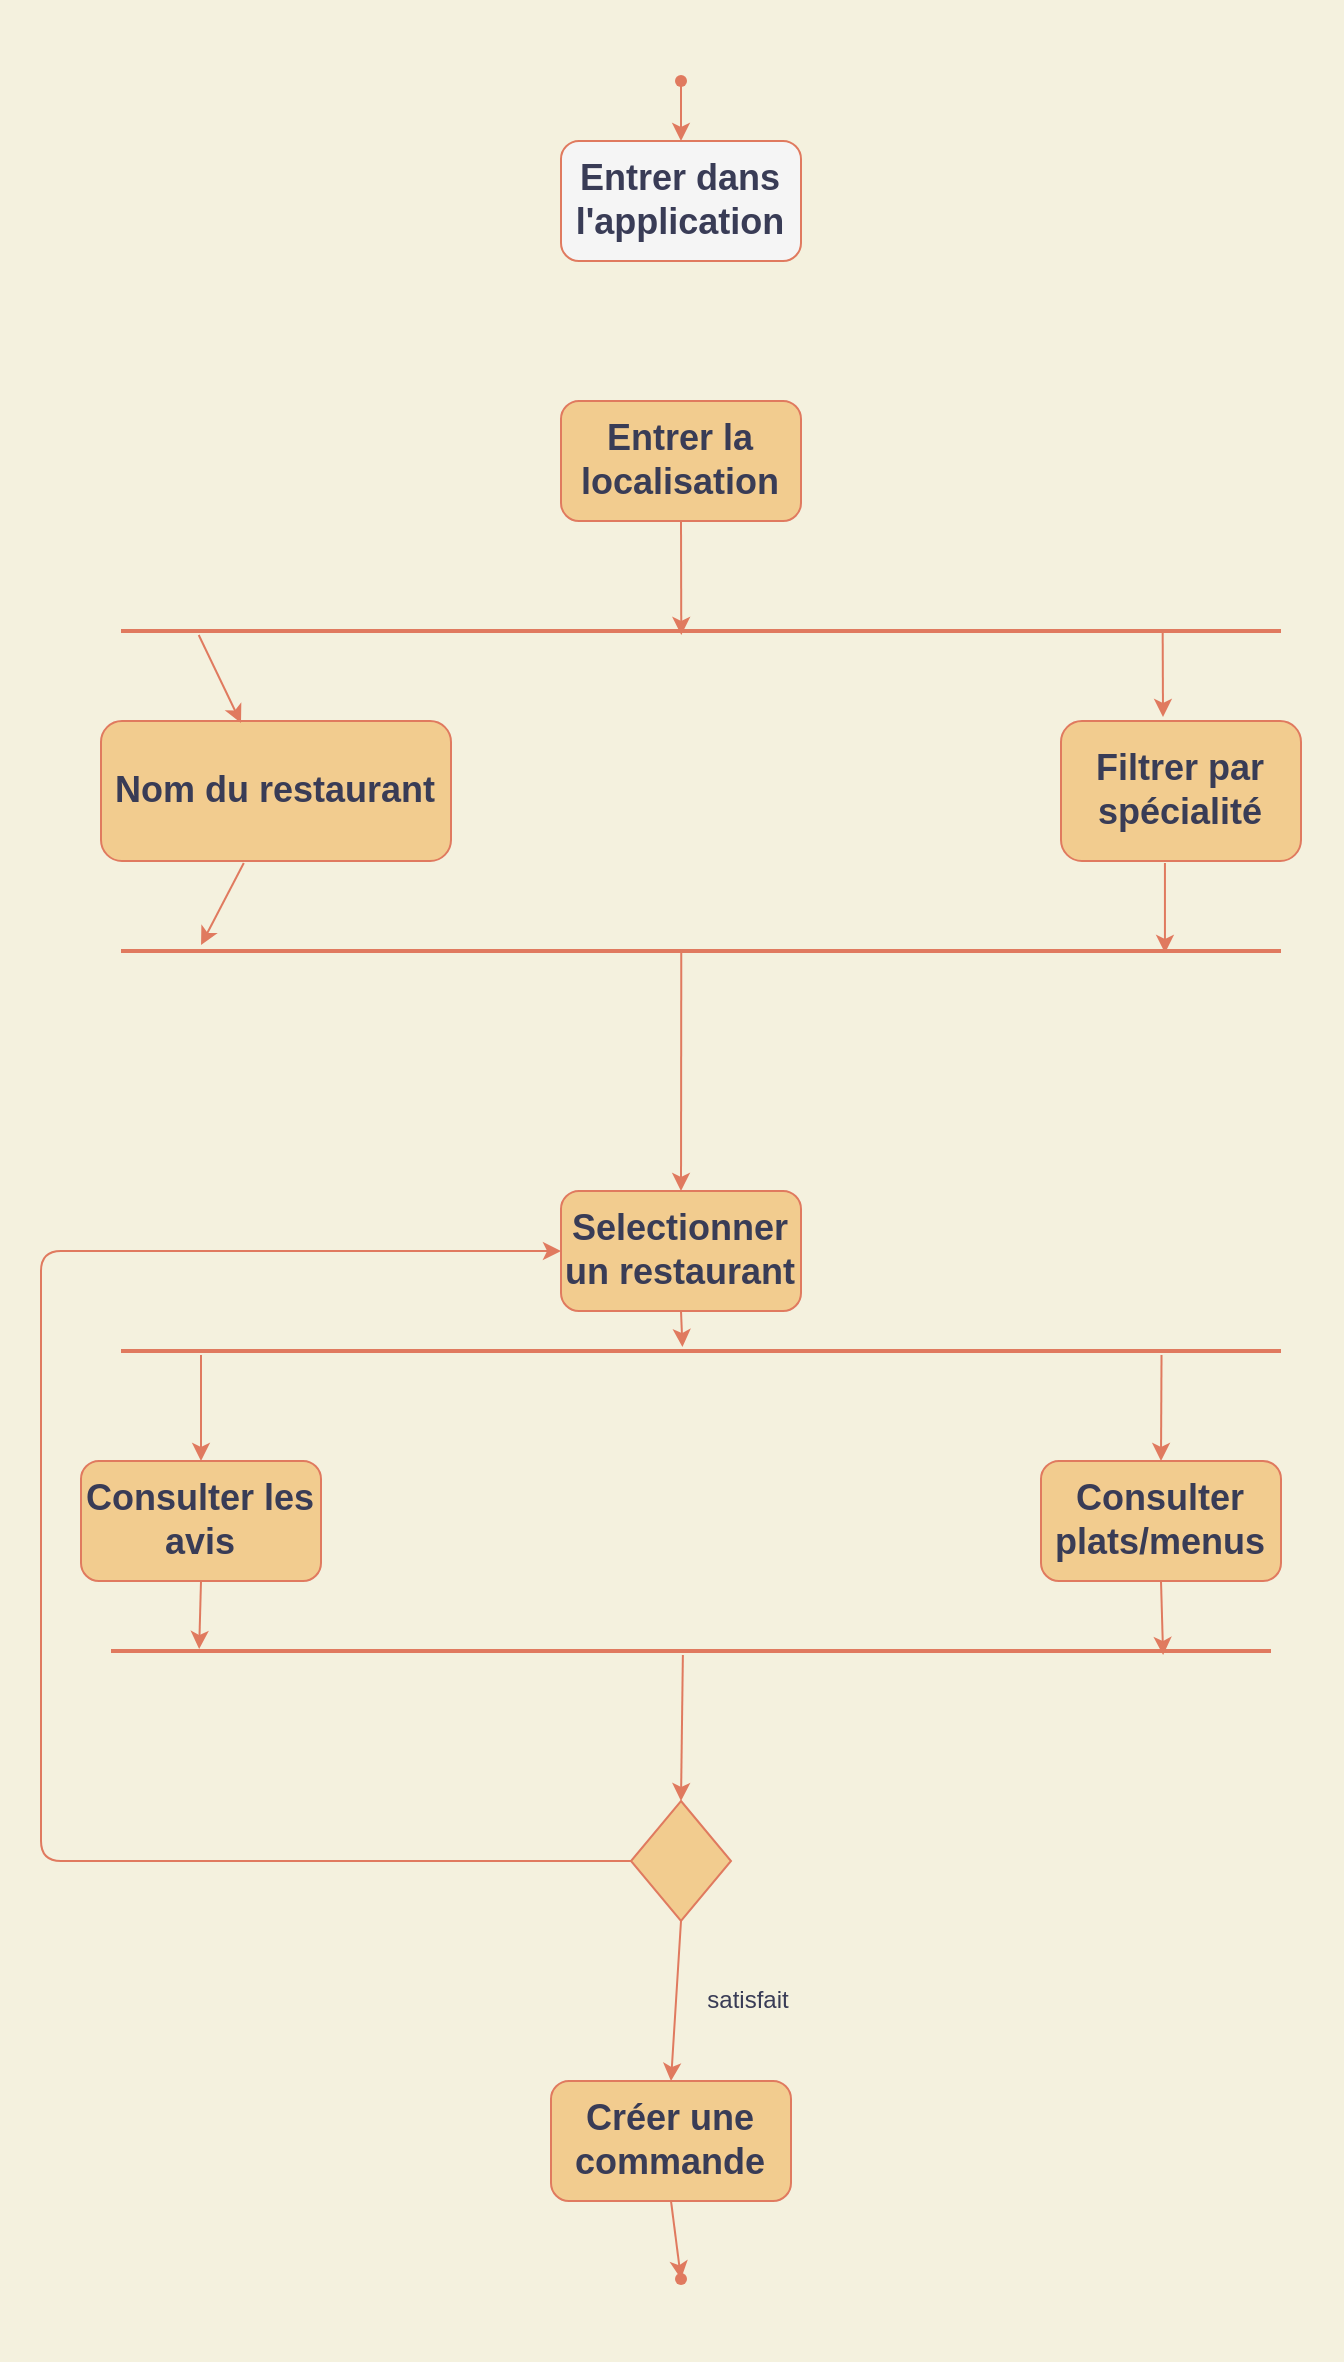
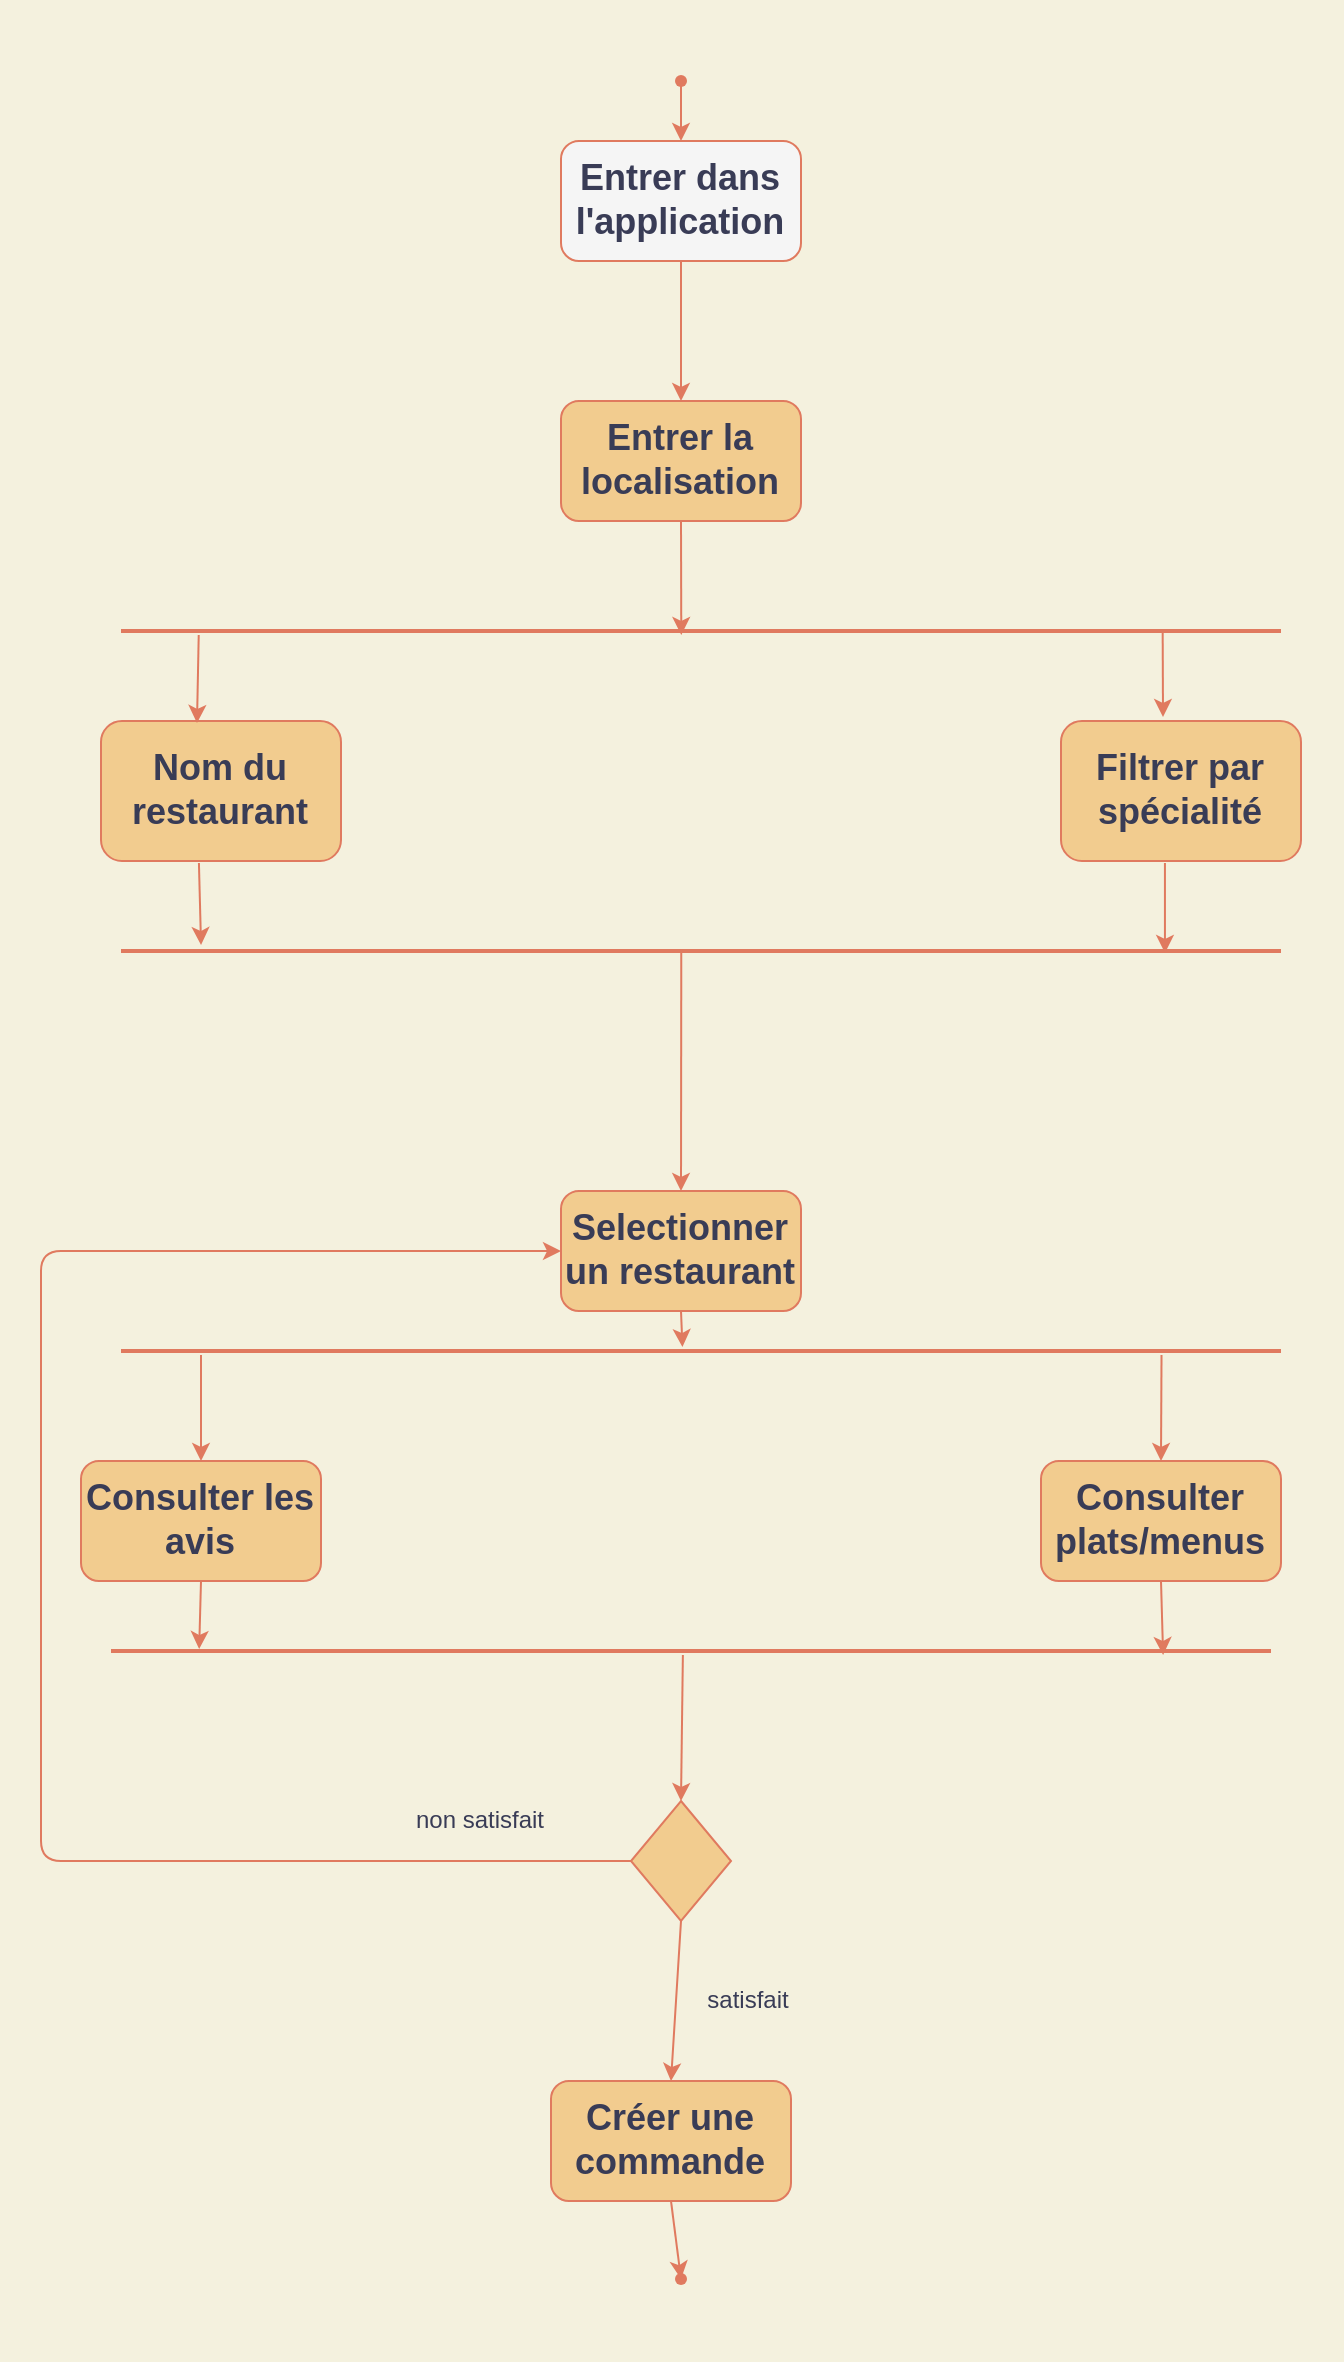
none -> (681, 324)
(276, 791) -> (221, 791)
none -> (481, 1821)
